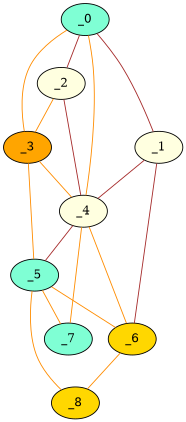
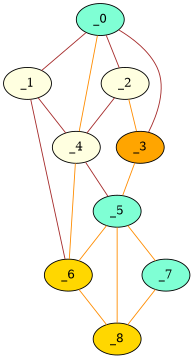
(27, 73) -> (159, 74)
(55, 179) -> none
(76, 275) -> (142, 307)
